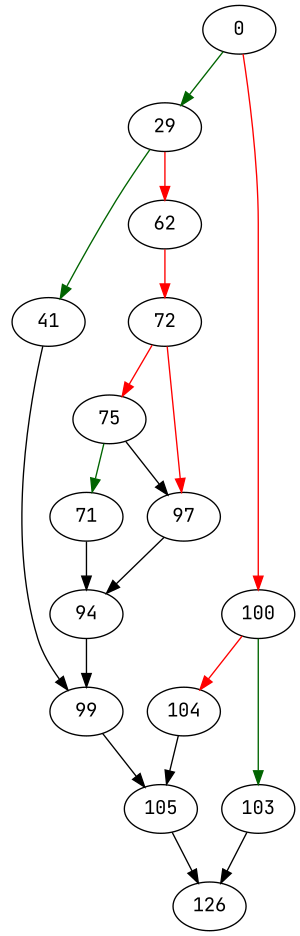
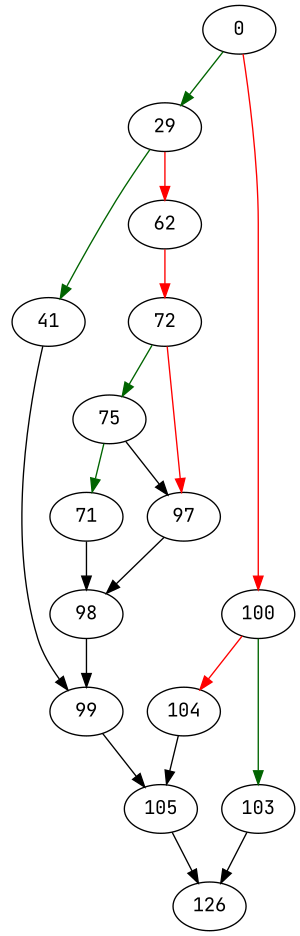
(141, 365) -> (141, 365)
(86, 614) -> (86, 614)
